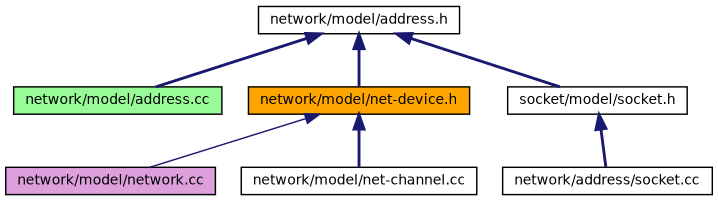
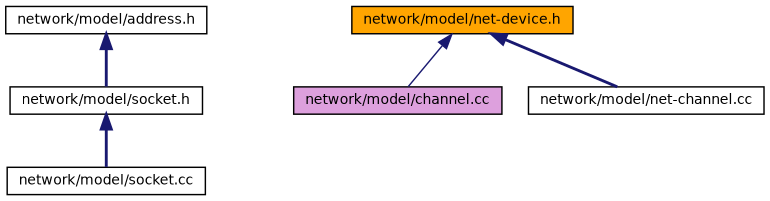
(359, 68) -> none
(118, 101) -> none
(597, 101) -> (106, 101)
(111, 181) -> (398, 101)
(607, 181) -> (106, 181)
